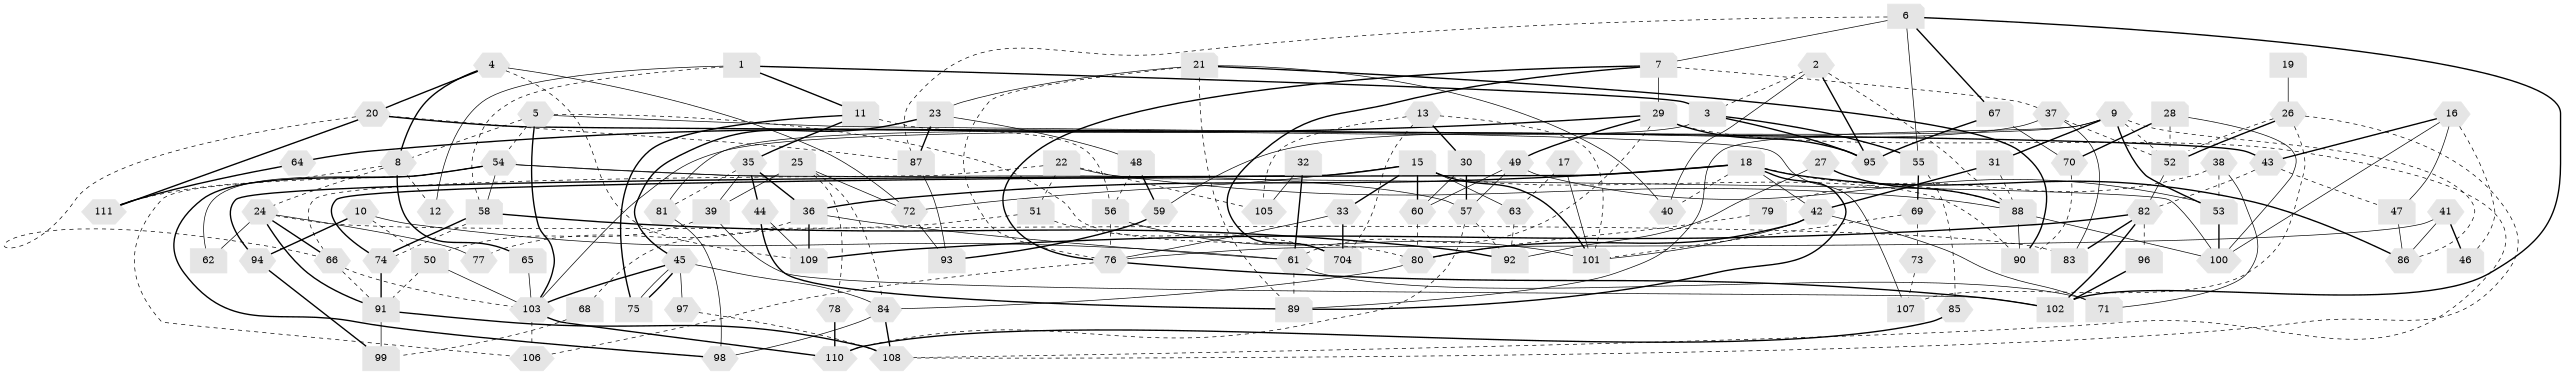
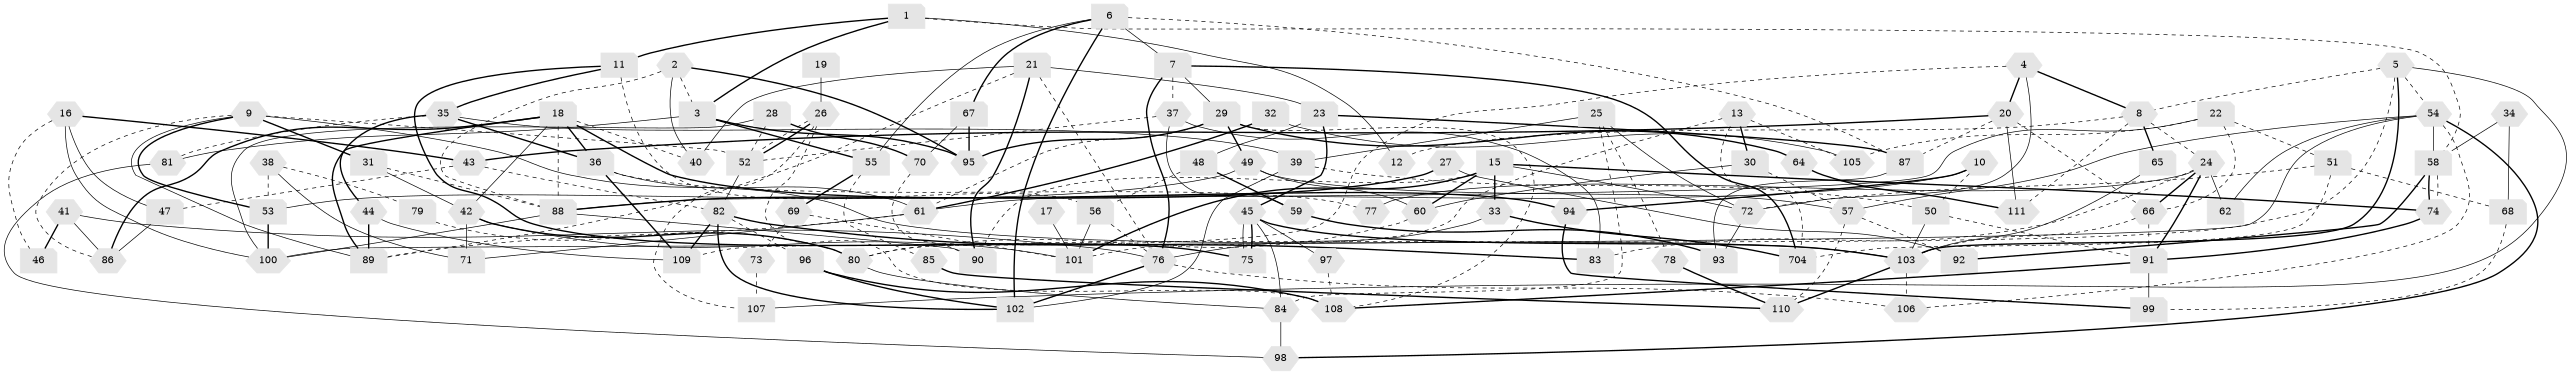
none -> (2509, 114)
(239, 162) -> (2011, 163)
(1940, 178) -> (420, 189)
none -> (2039, 186)
(1466, 188) -> (1802, 189)
(1515, 212) -> none
(888, 334) -> (972, 292)
